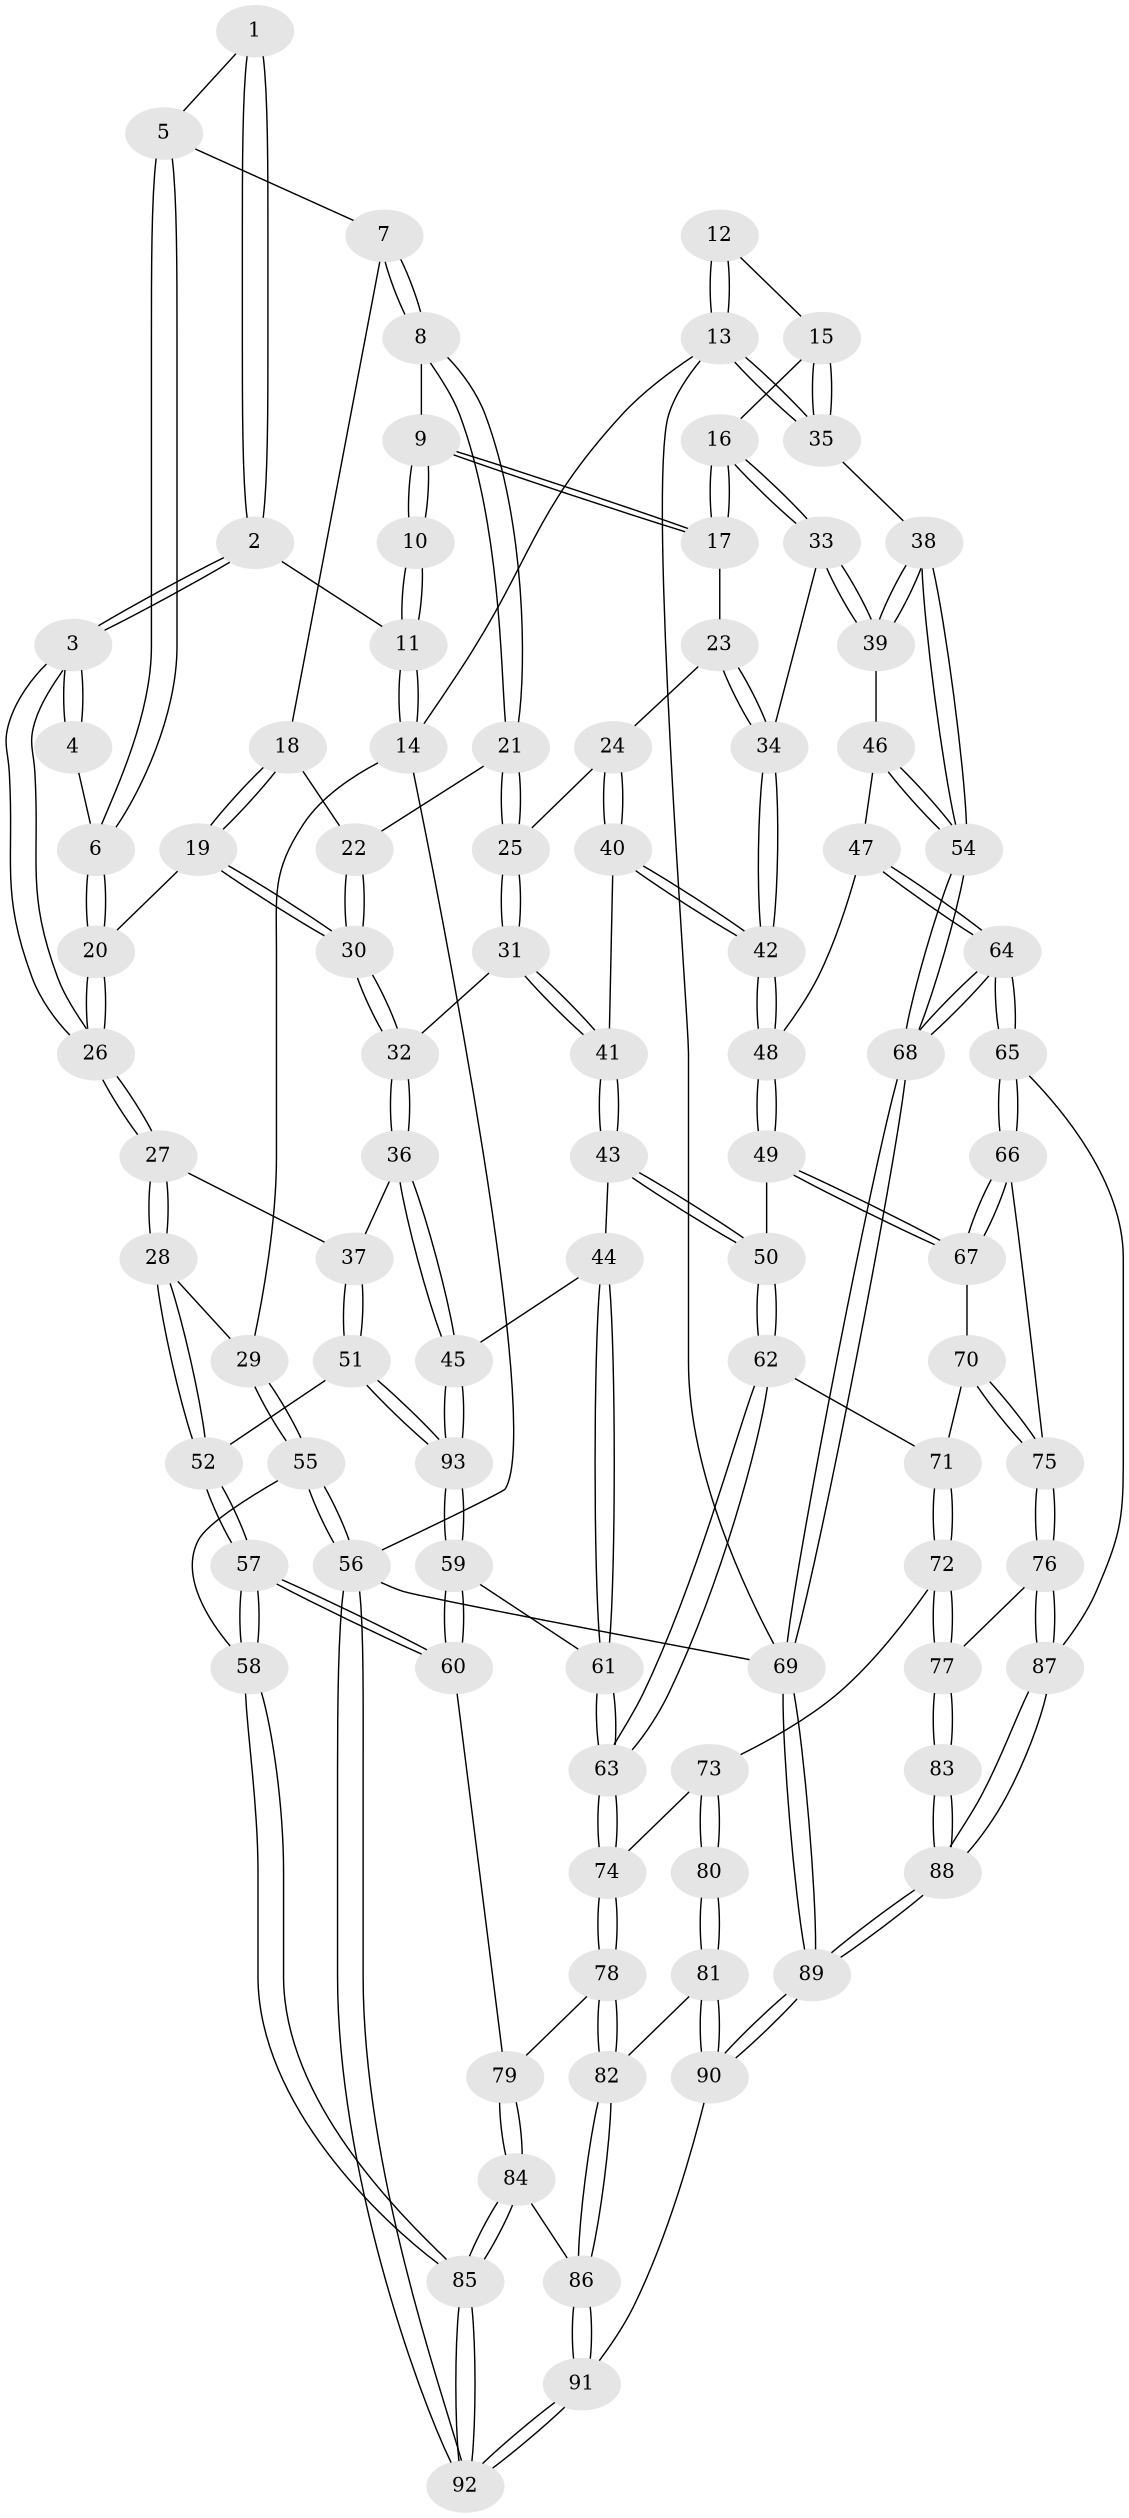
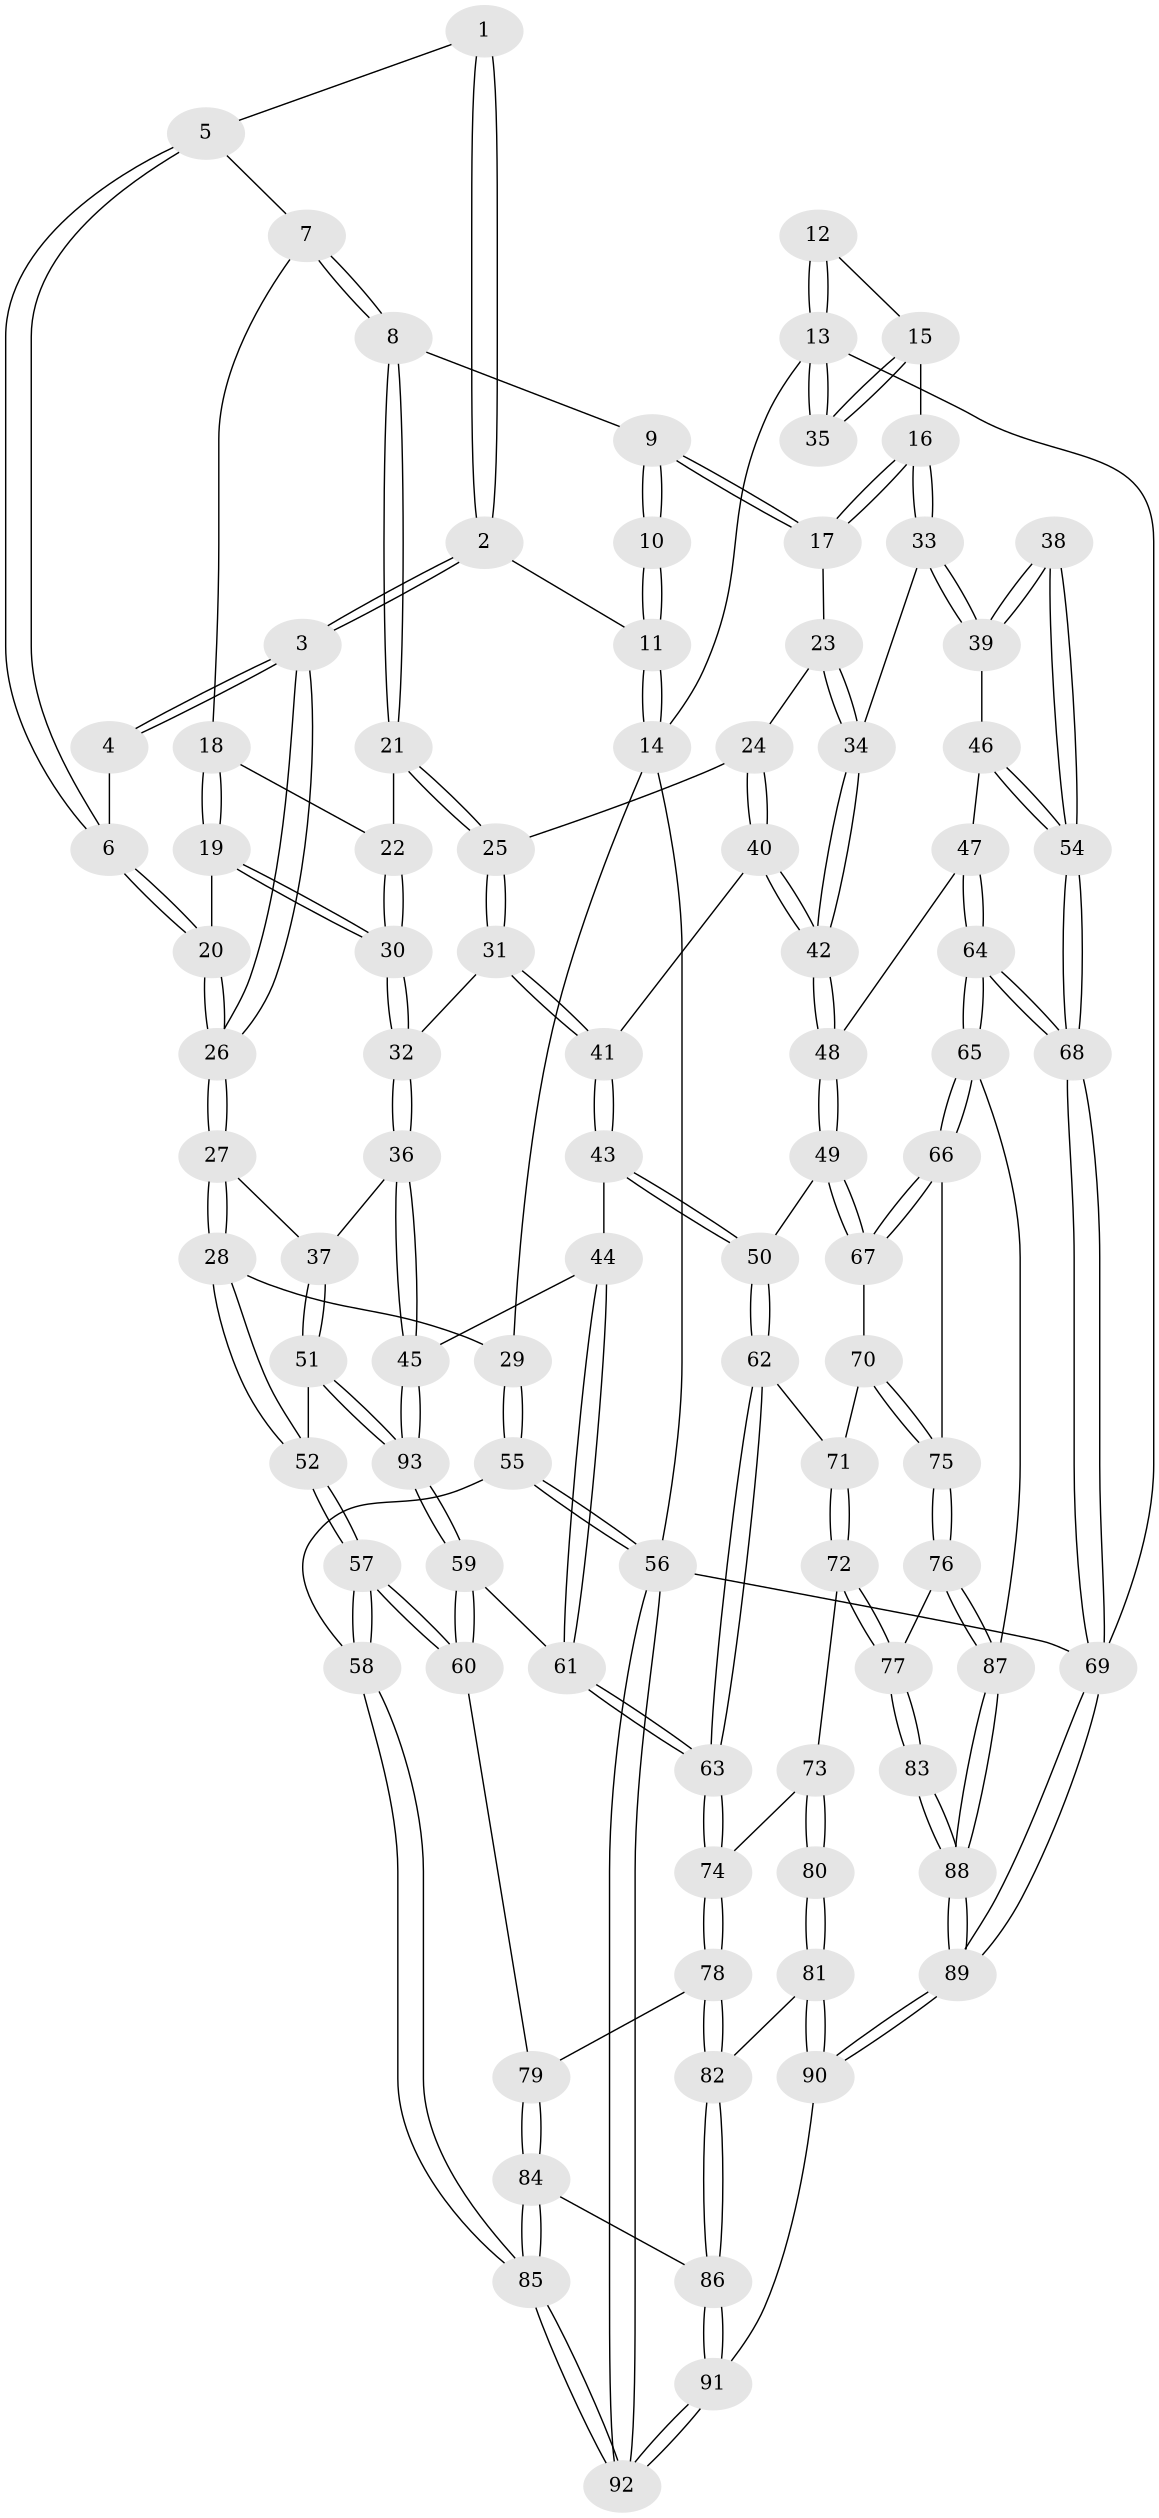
(873, 491) -> none
